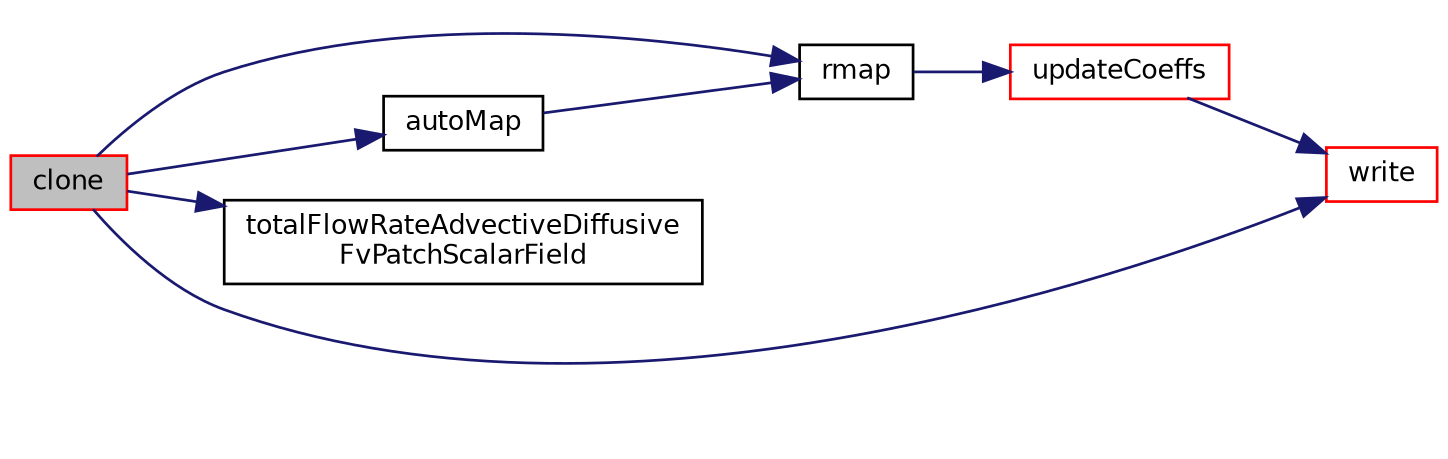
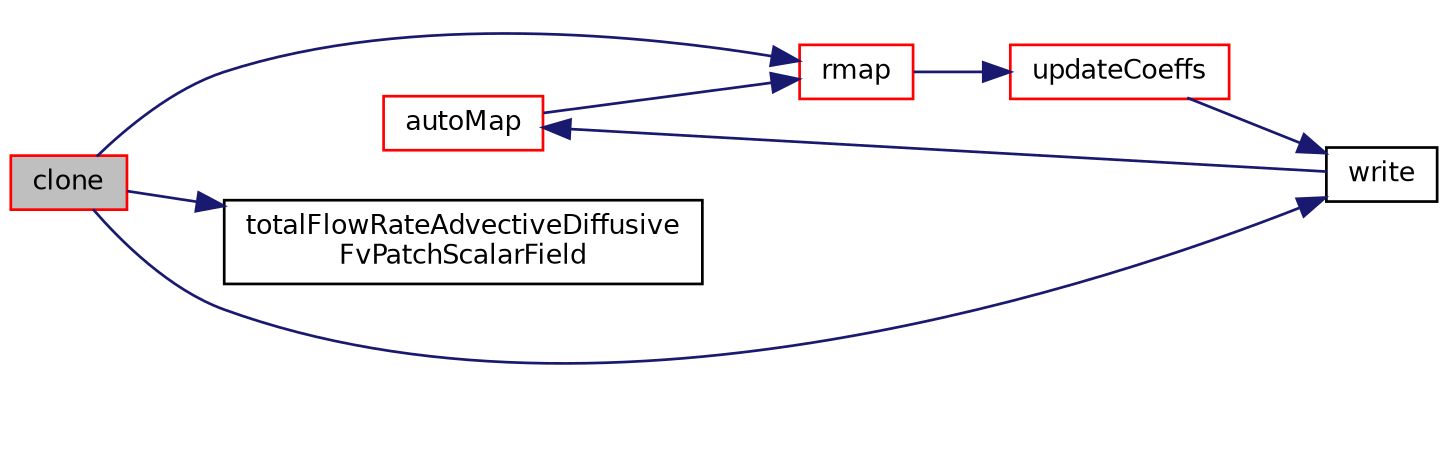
(856, 72) -> (856, 72)
(463, 123) -> (463, 123)
(242, 157) -> (948, 150)
(1382, 175) -> (1382, 175)
